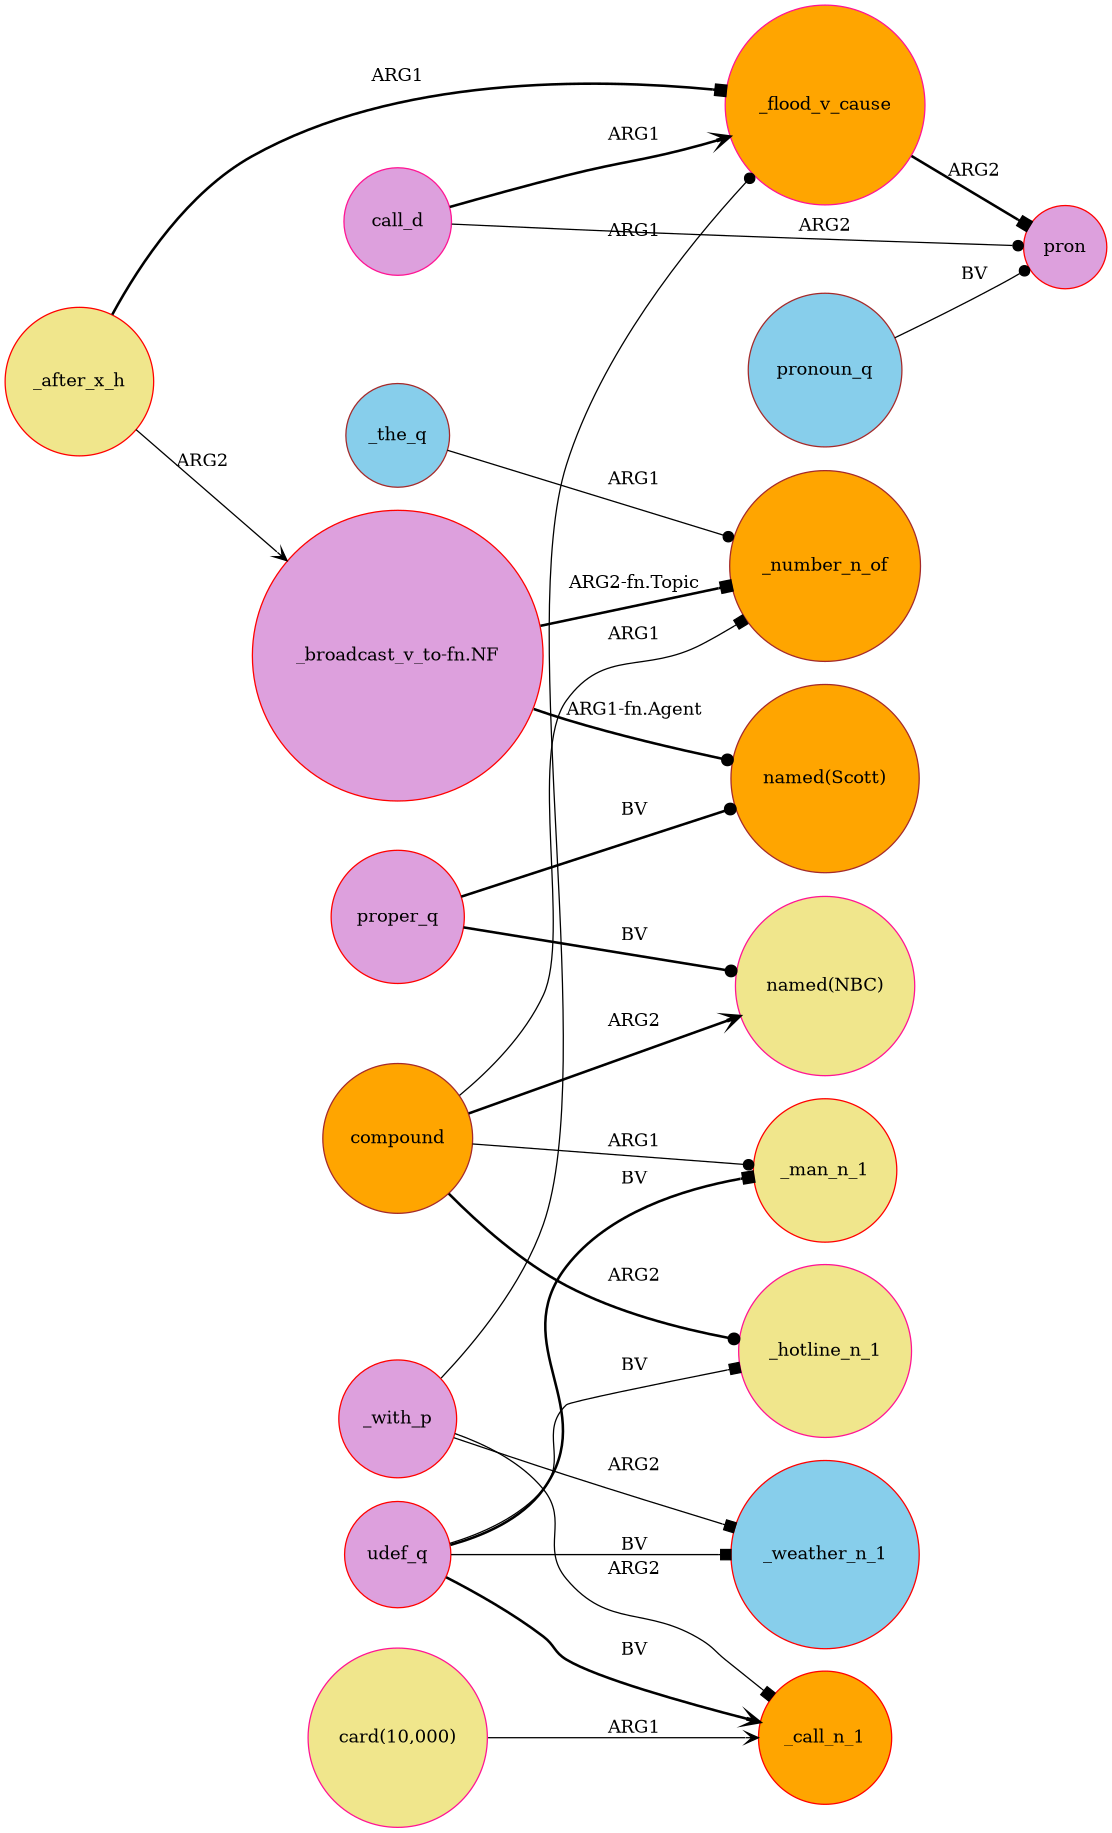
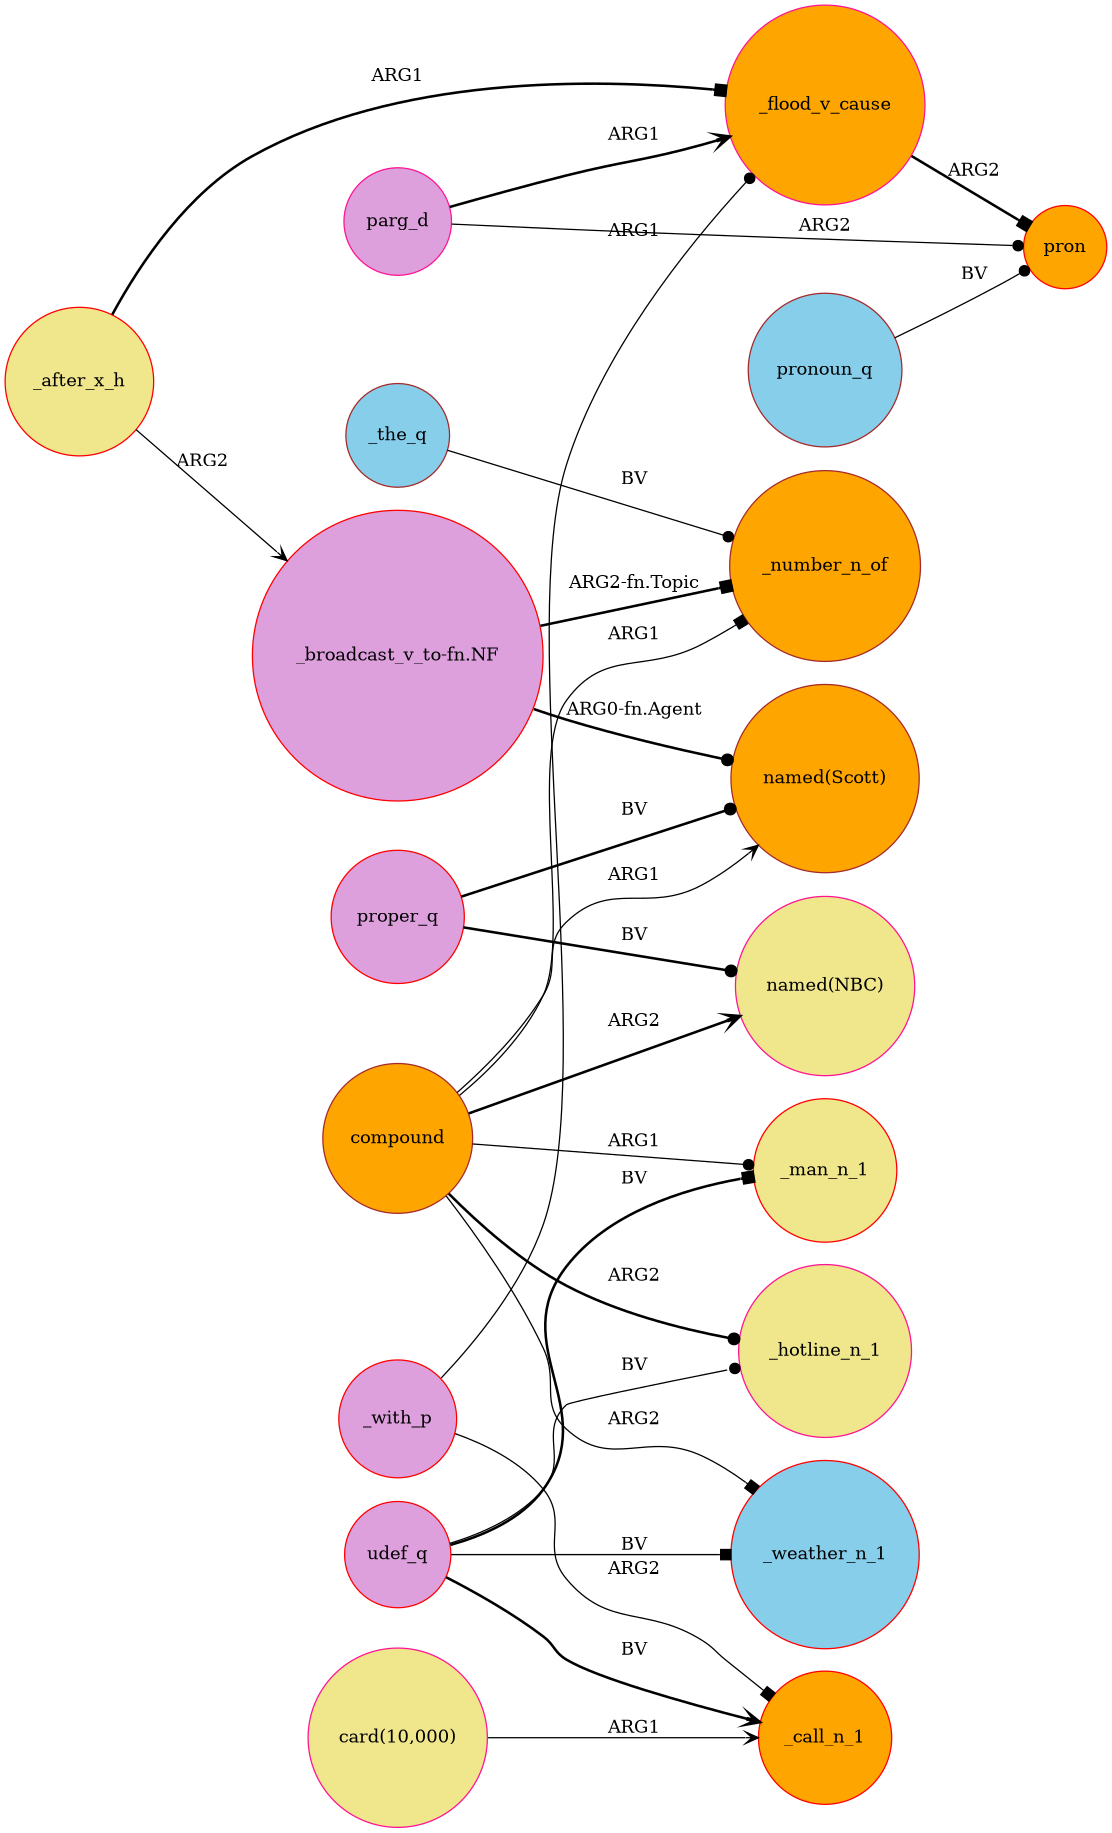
(398, 222) -> (398, 222)
(1065, 247) -> (1065, 247)
(634, 480) -> (634, 480)
(634, 710) -> (634, 710)
none -> (571, 918)
(554, 1428) -> (554, 1428)
(588, 1482) -> (553, 1408)
